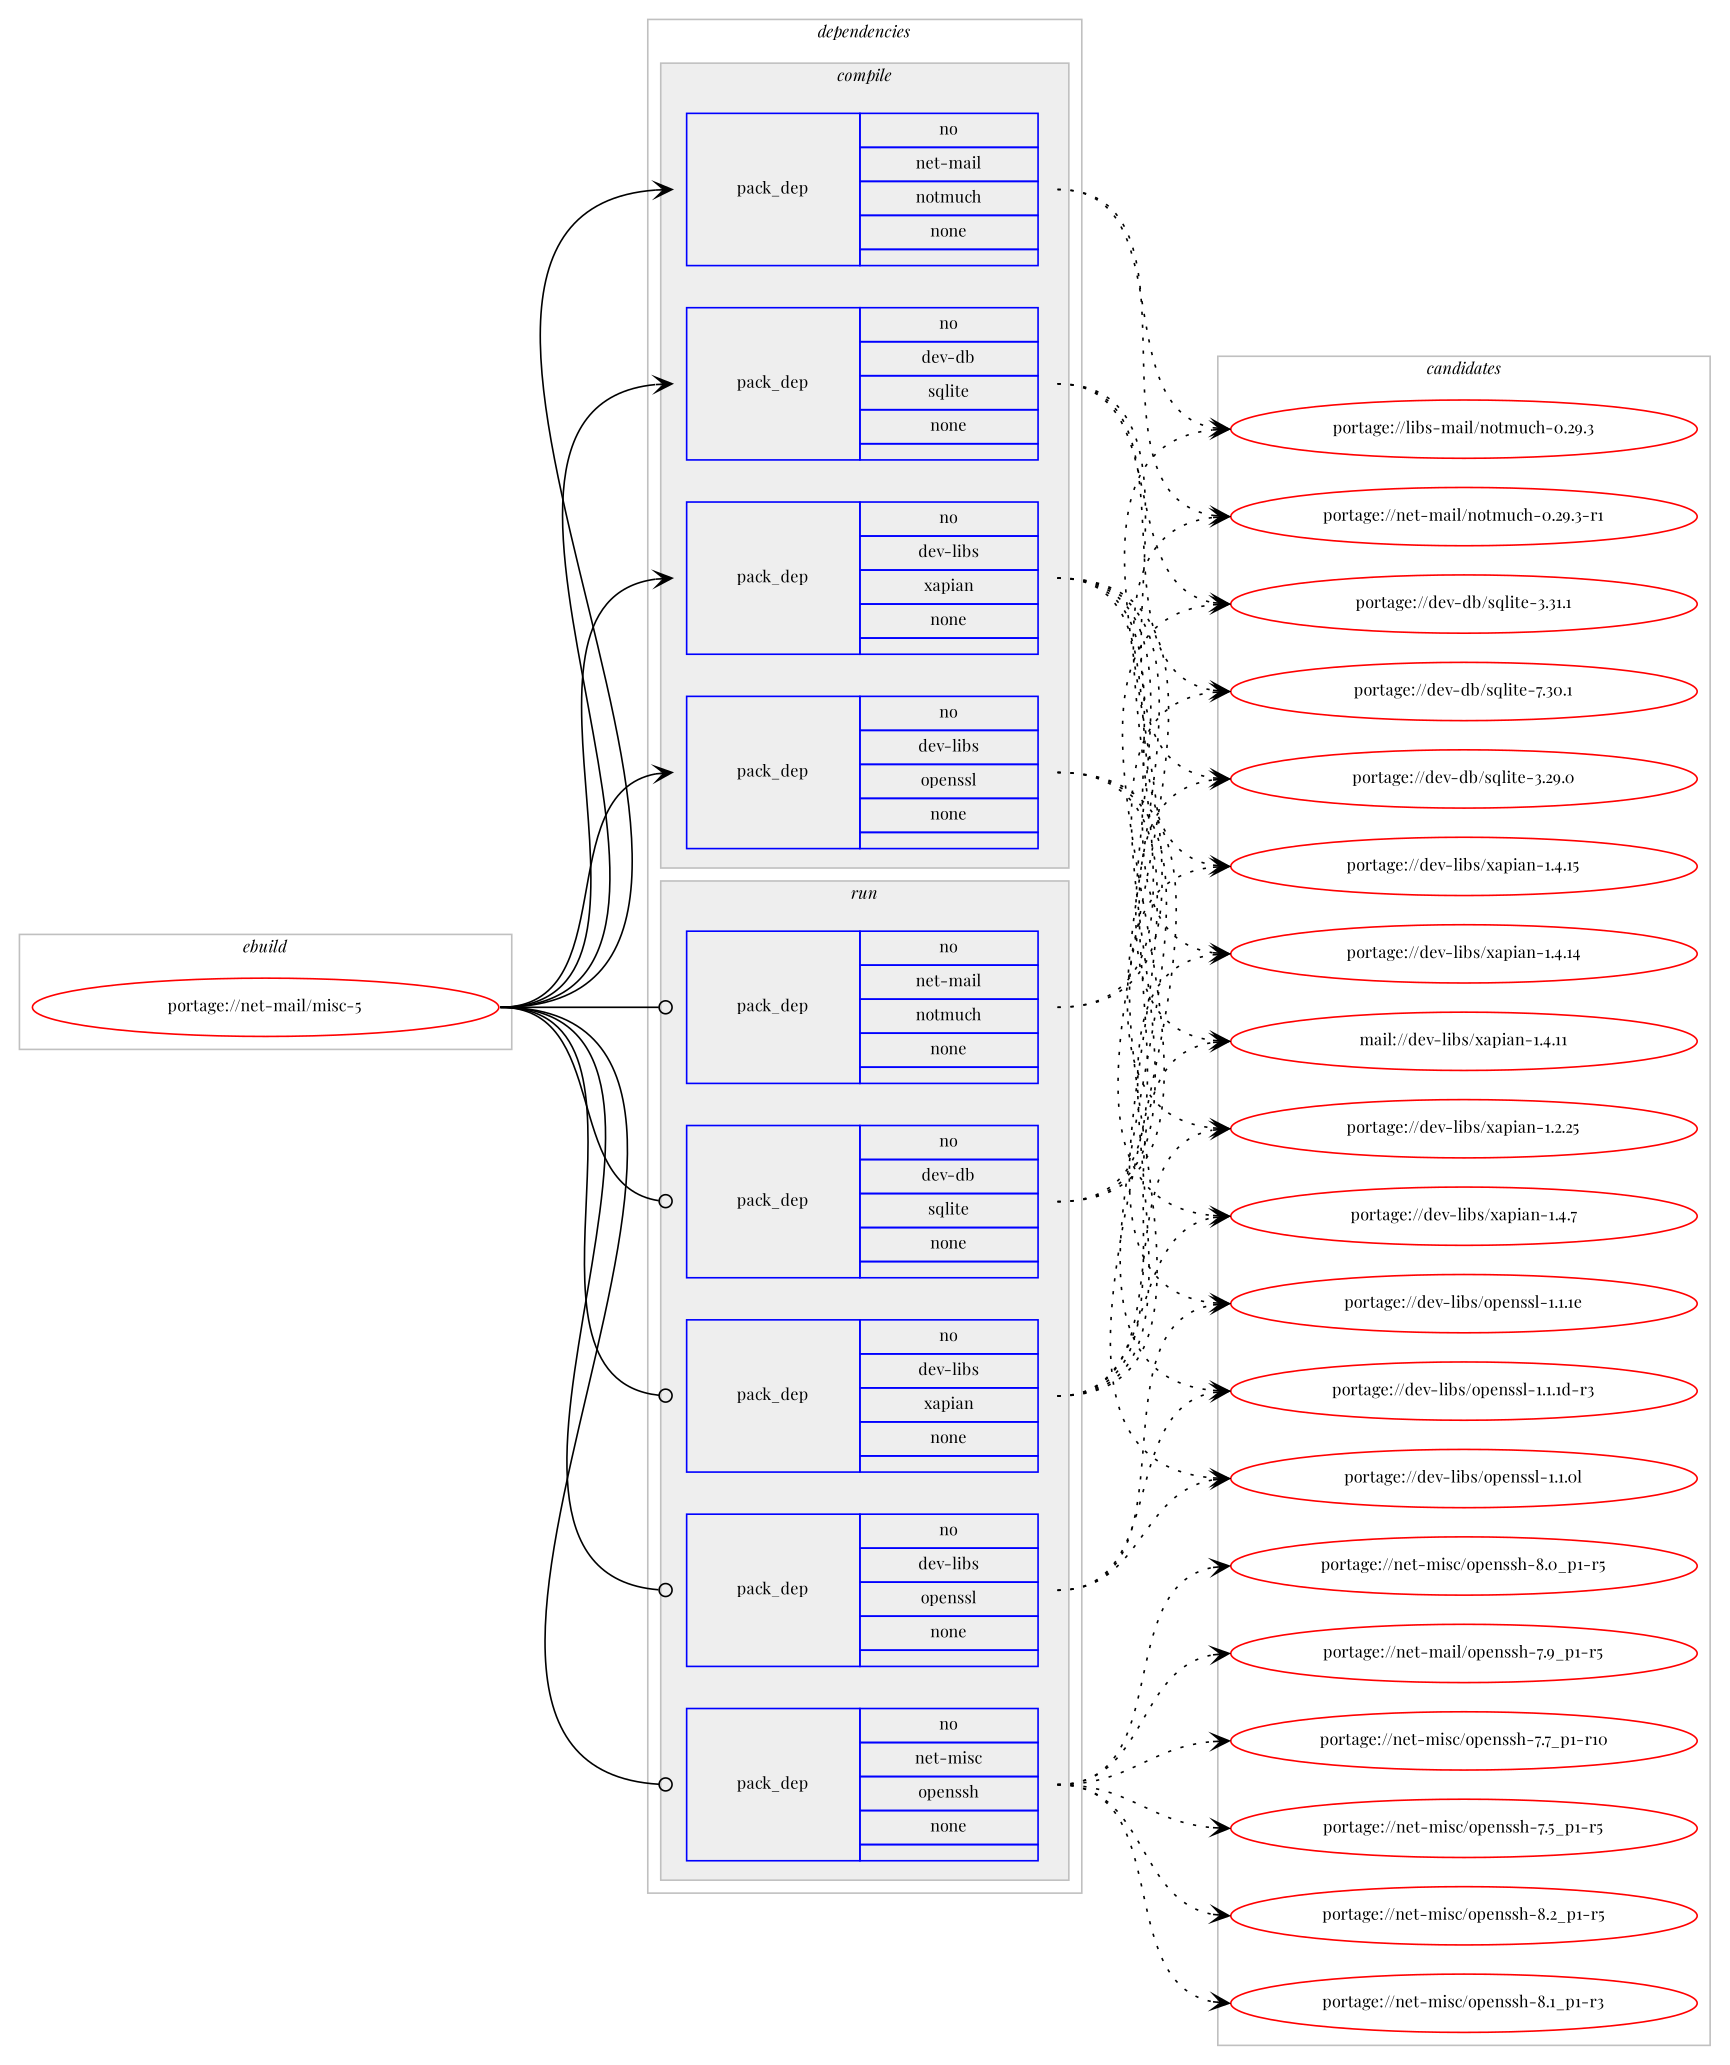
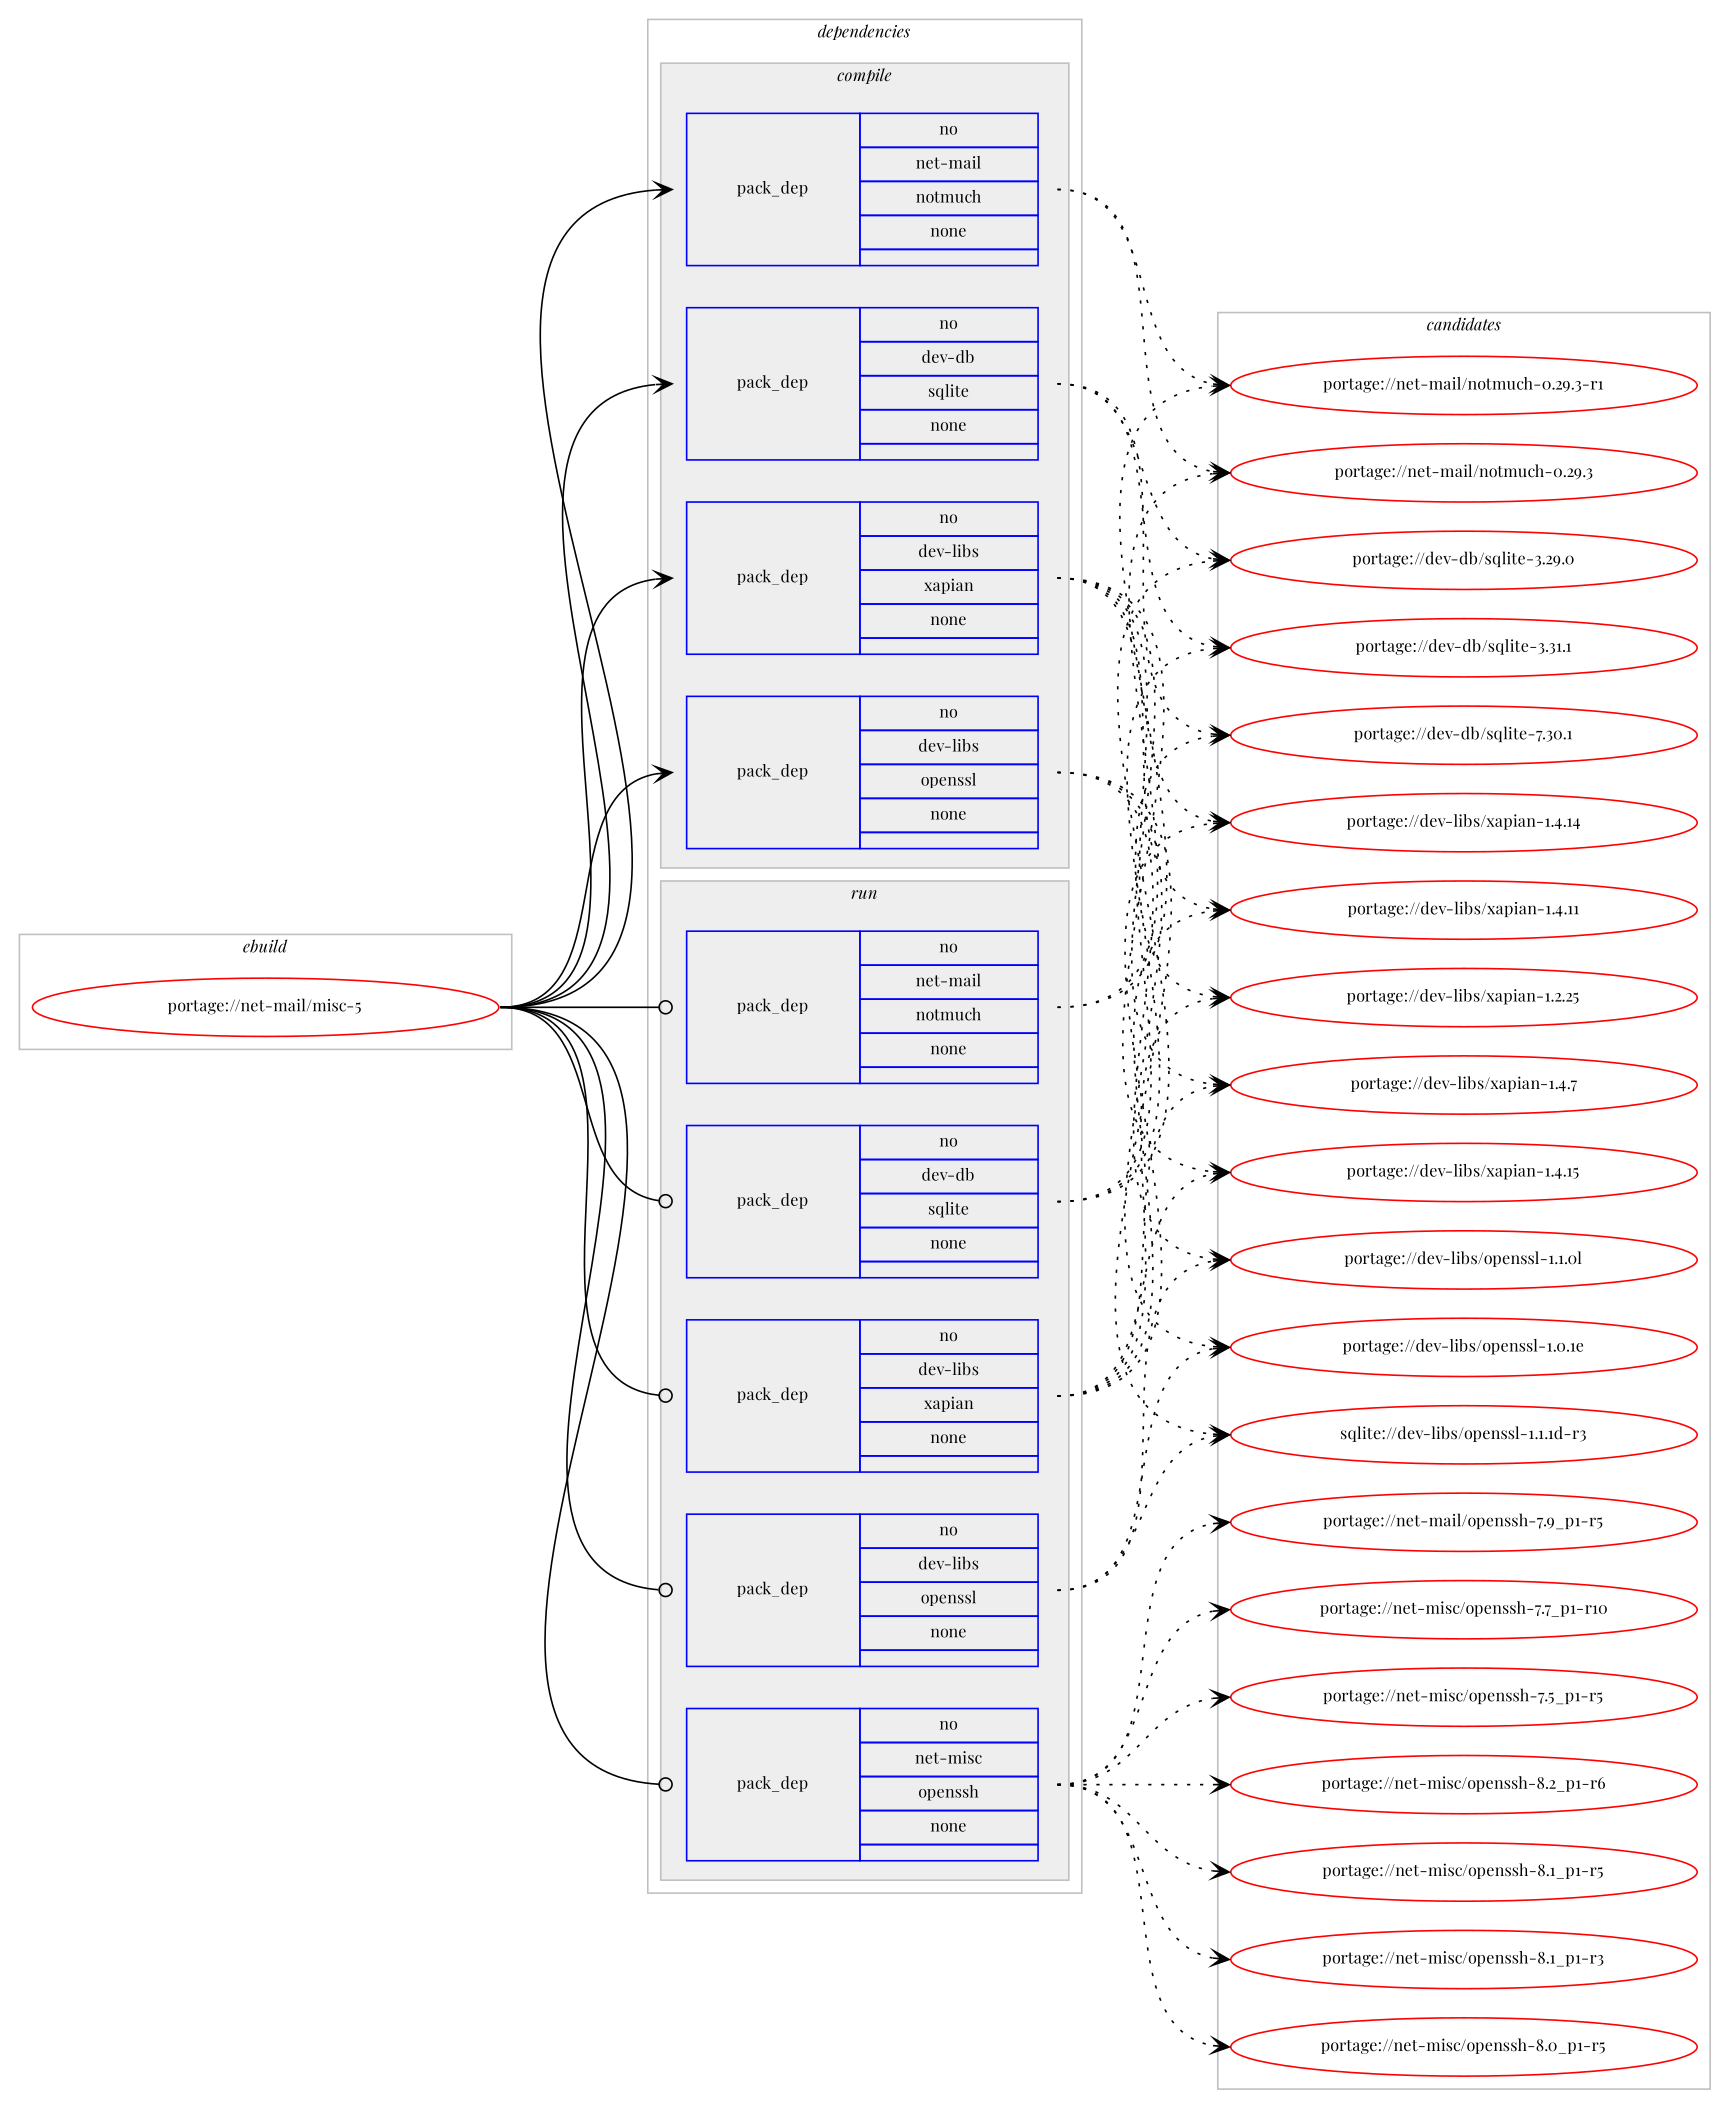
(1464, 429) -> (1464, 473)
(1464, 1041) -> (1464, 910)
(1464, 1304) -> (1464, 1347)
(1464, 1391) -> (1464, 1435)
none -> (1464, 1785)
(1464, 1916) -> (1464, 1872)
